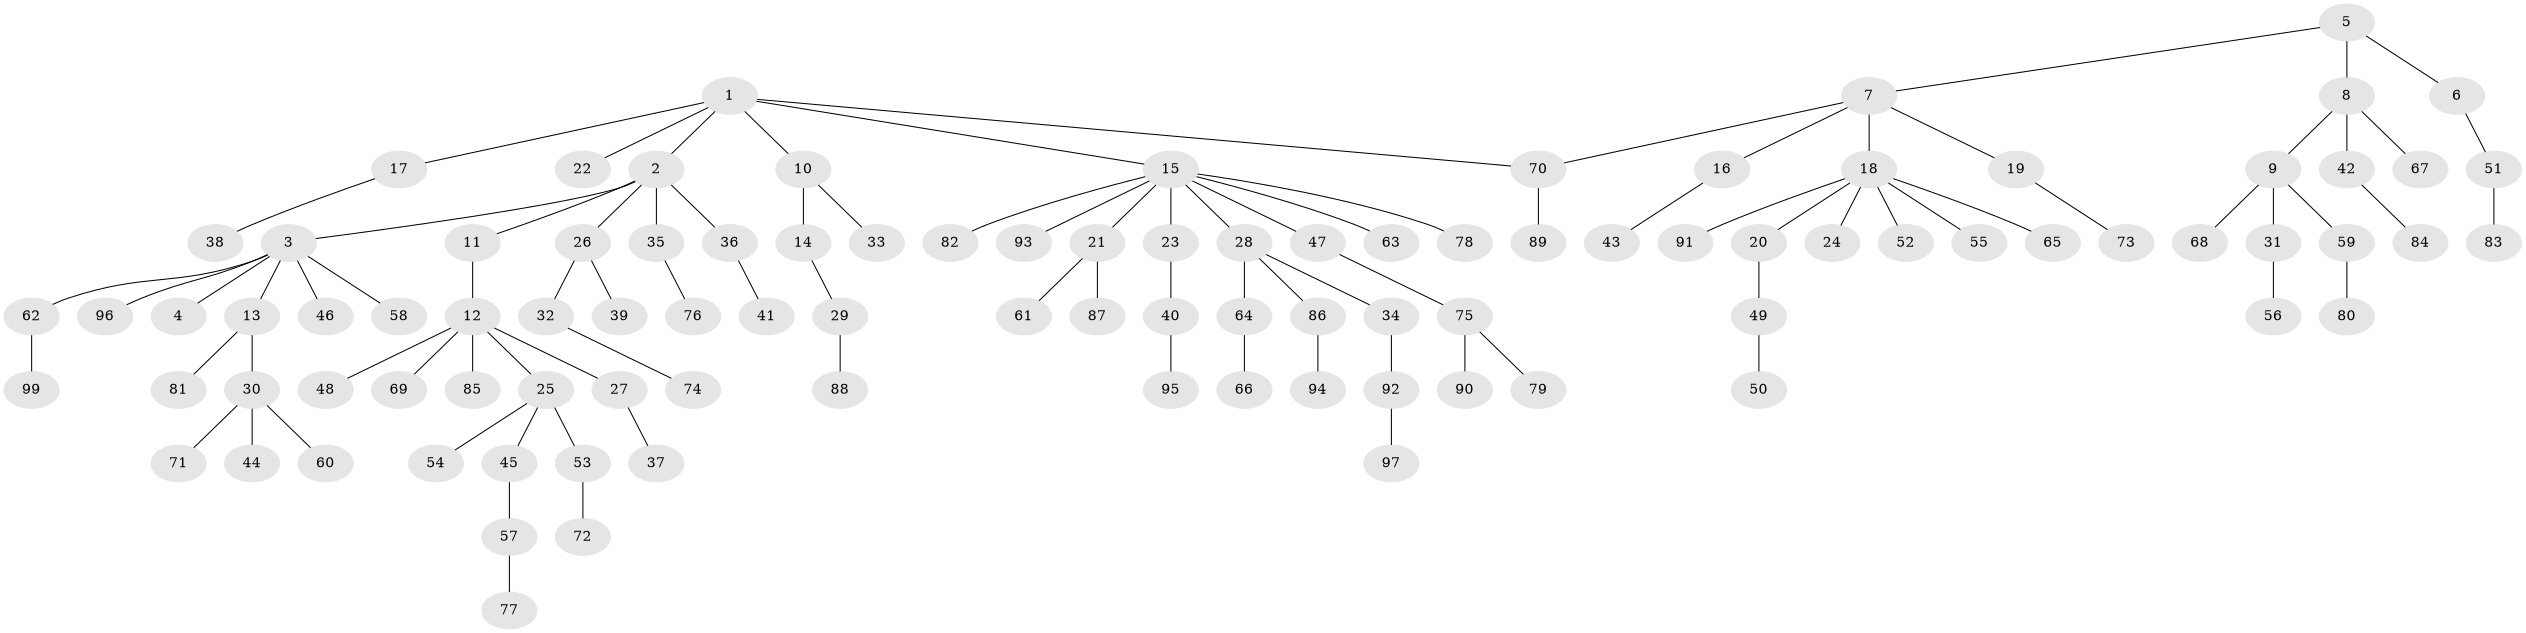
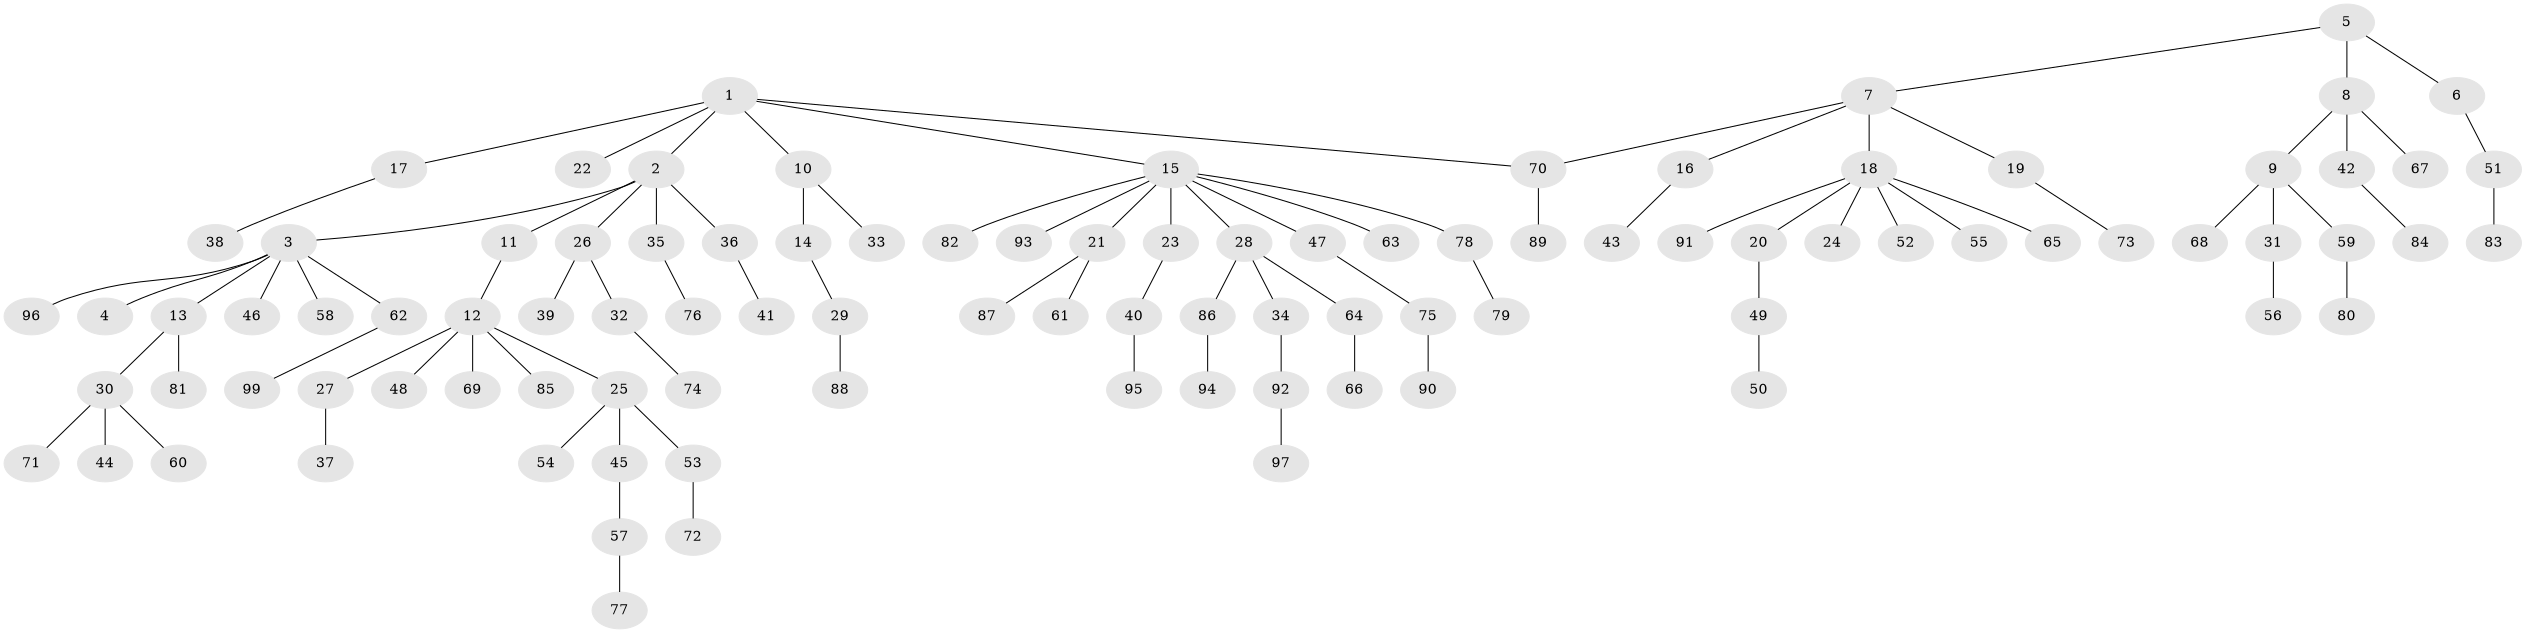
(1502, 353) -> (1483, 280)
